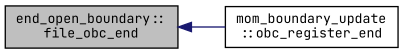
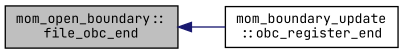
(92, 27) -> (92, 27)
